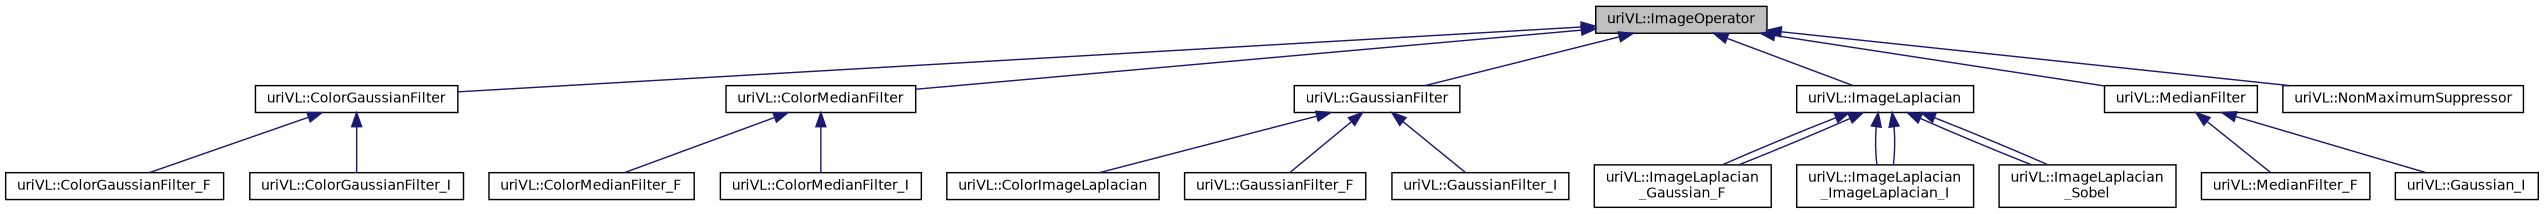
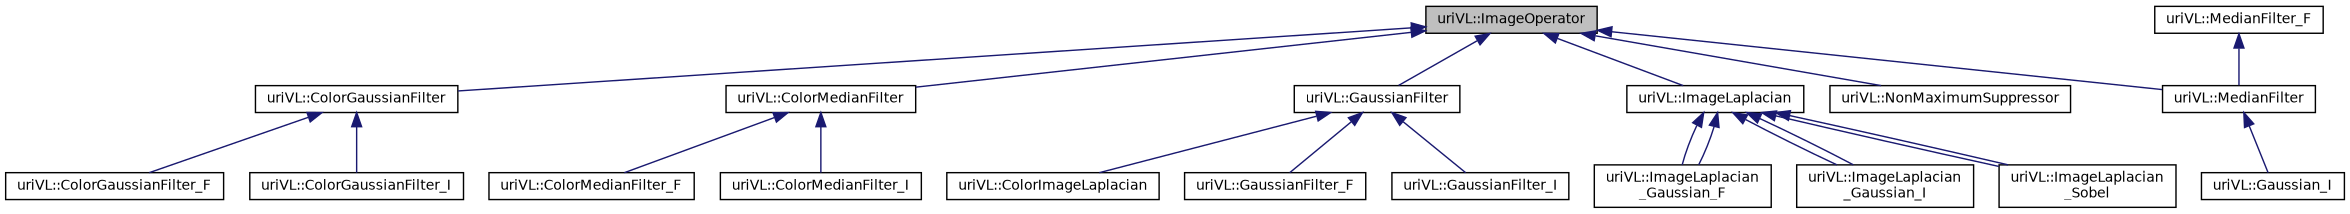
(2239, 147) -> (2239, 67)
(1885, 186) -> (1885, 186)
